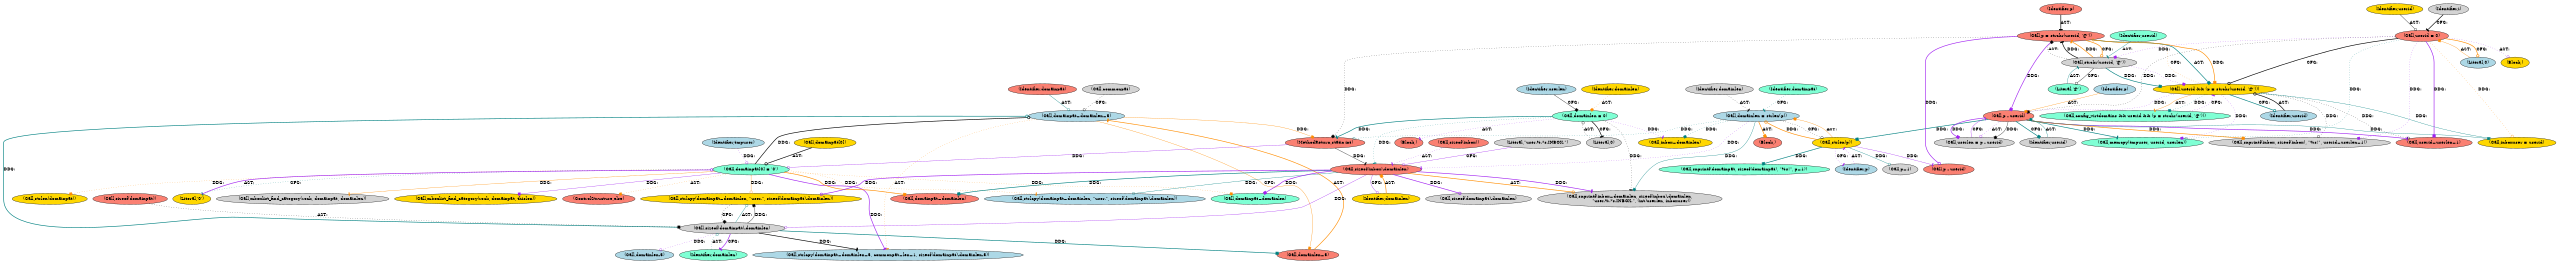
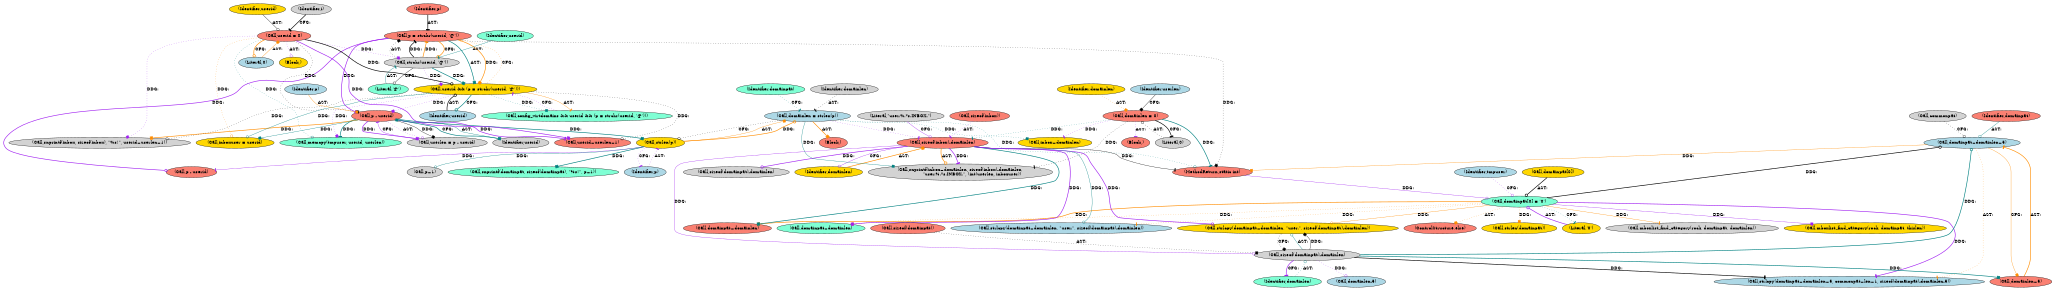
(2313, 63) -> (375, 63)
(1585, 116) -> (1136, 116)
(750, 156) -> (1513, 188)
(1350, 156) -> (1076, 149)
